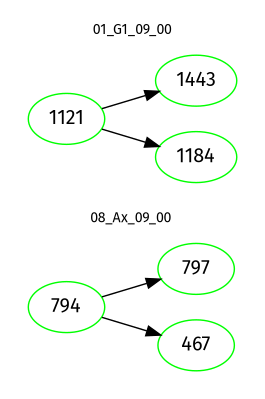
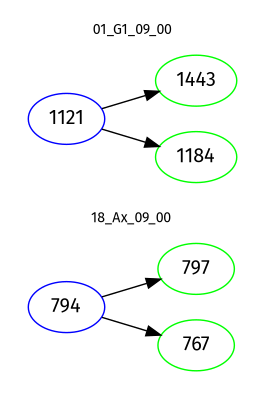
(67, 119) -> (67, 119)
(131, 219) -> (131, 219)
(67, 307) -> (67, 307)
(196, 345) -> (196, 345)
